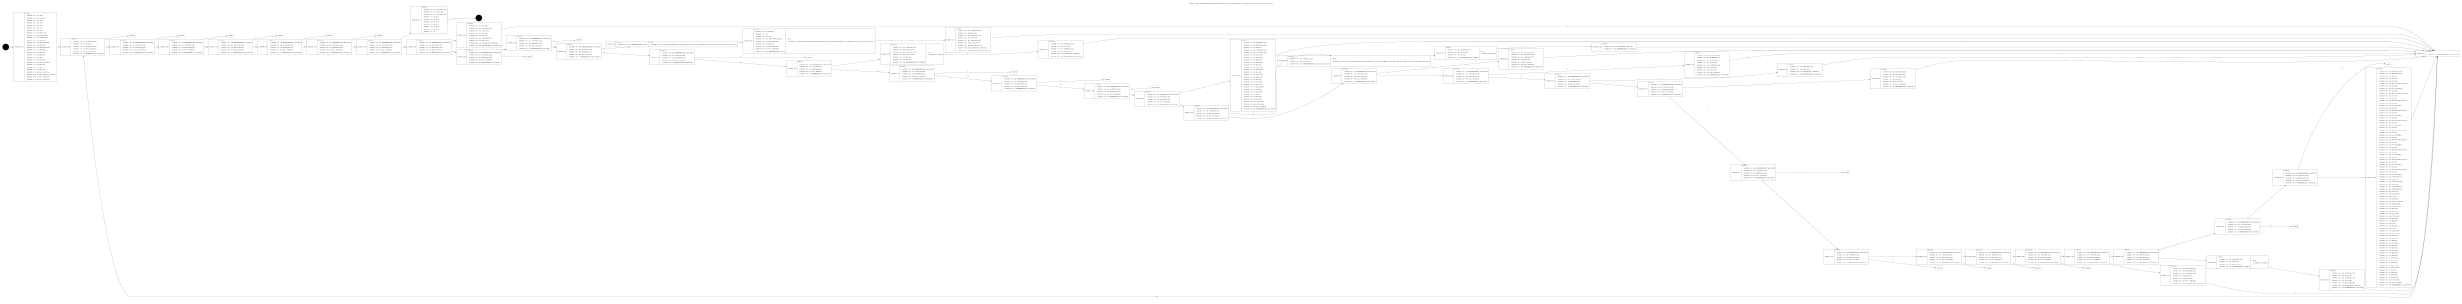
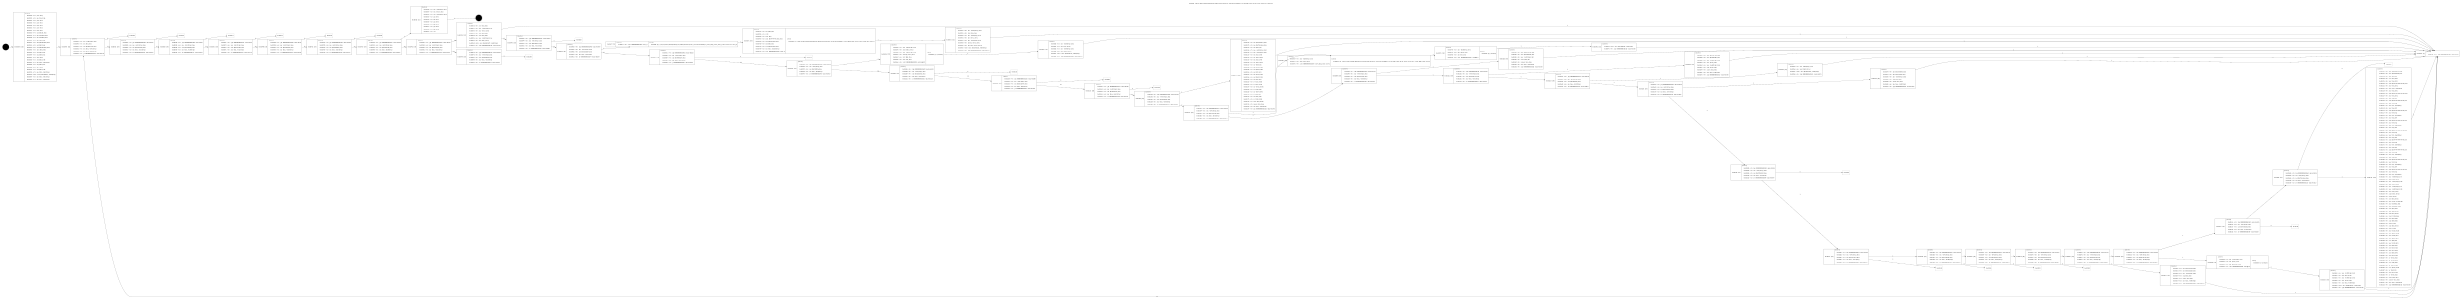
(503, 50) -> (503, 39)
